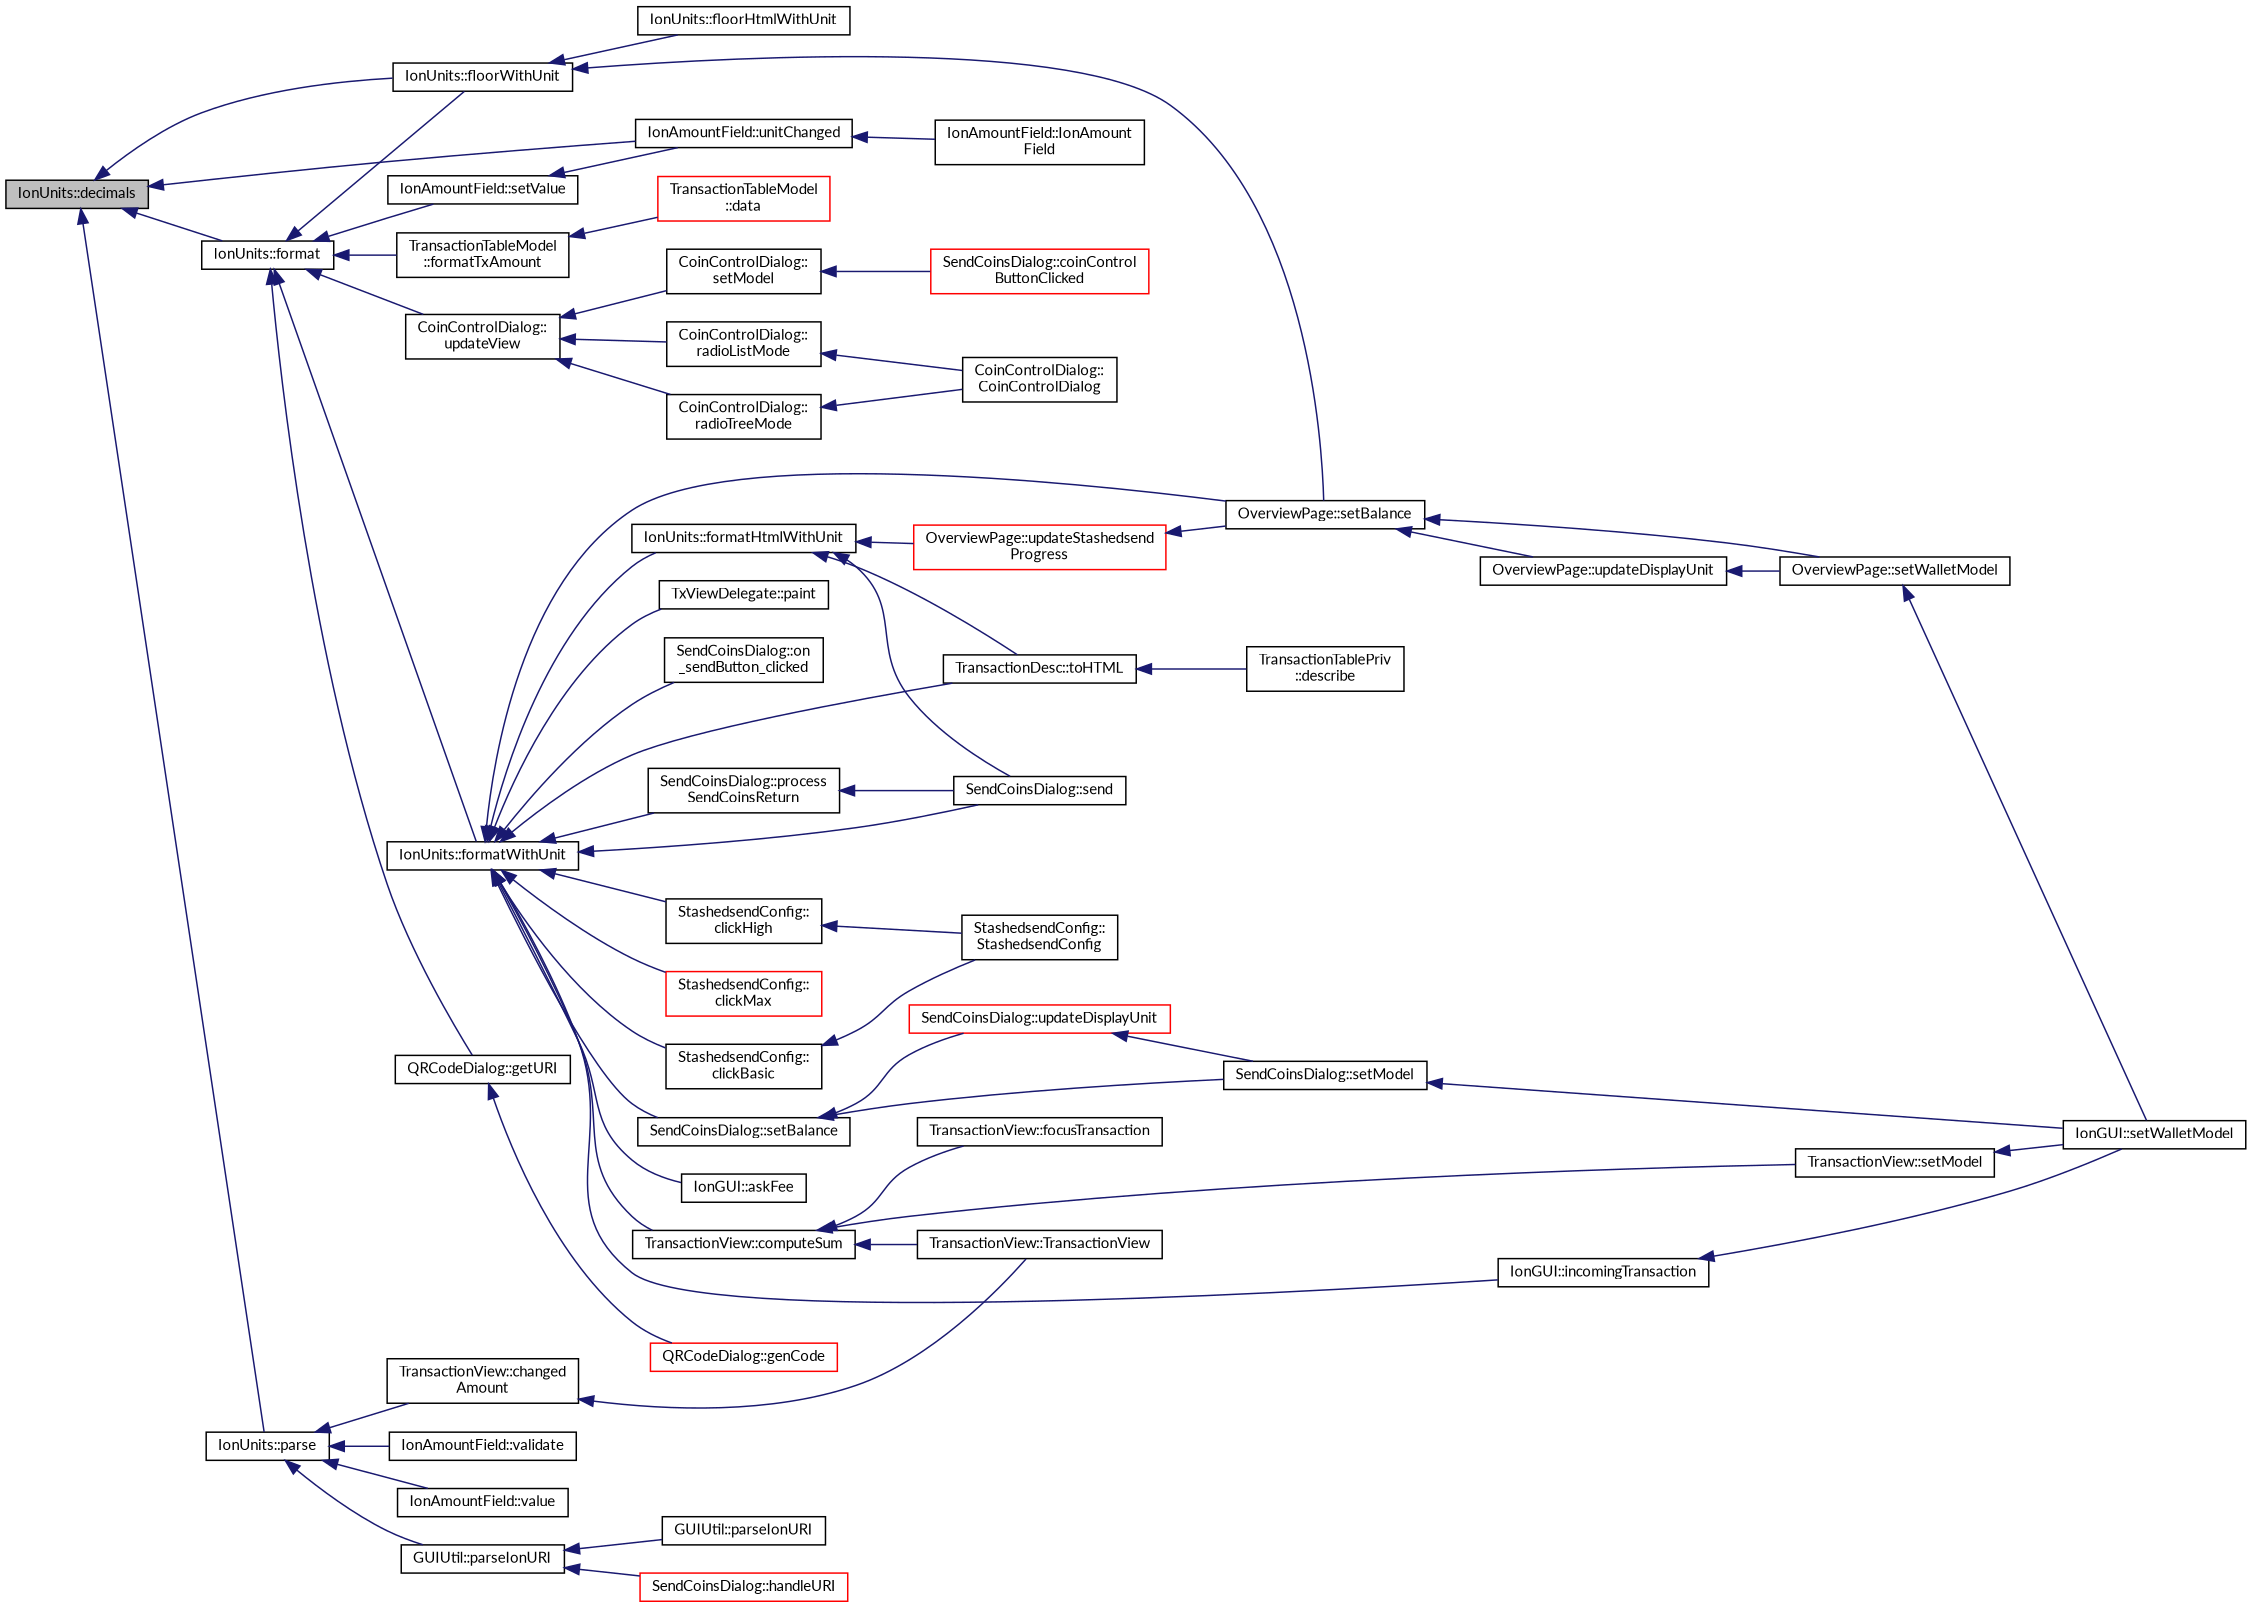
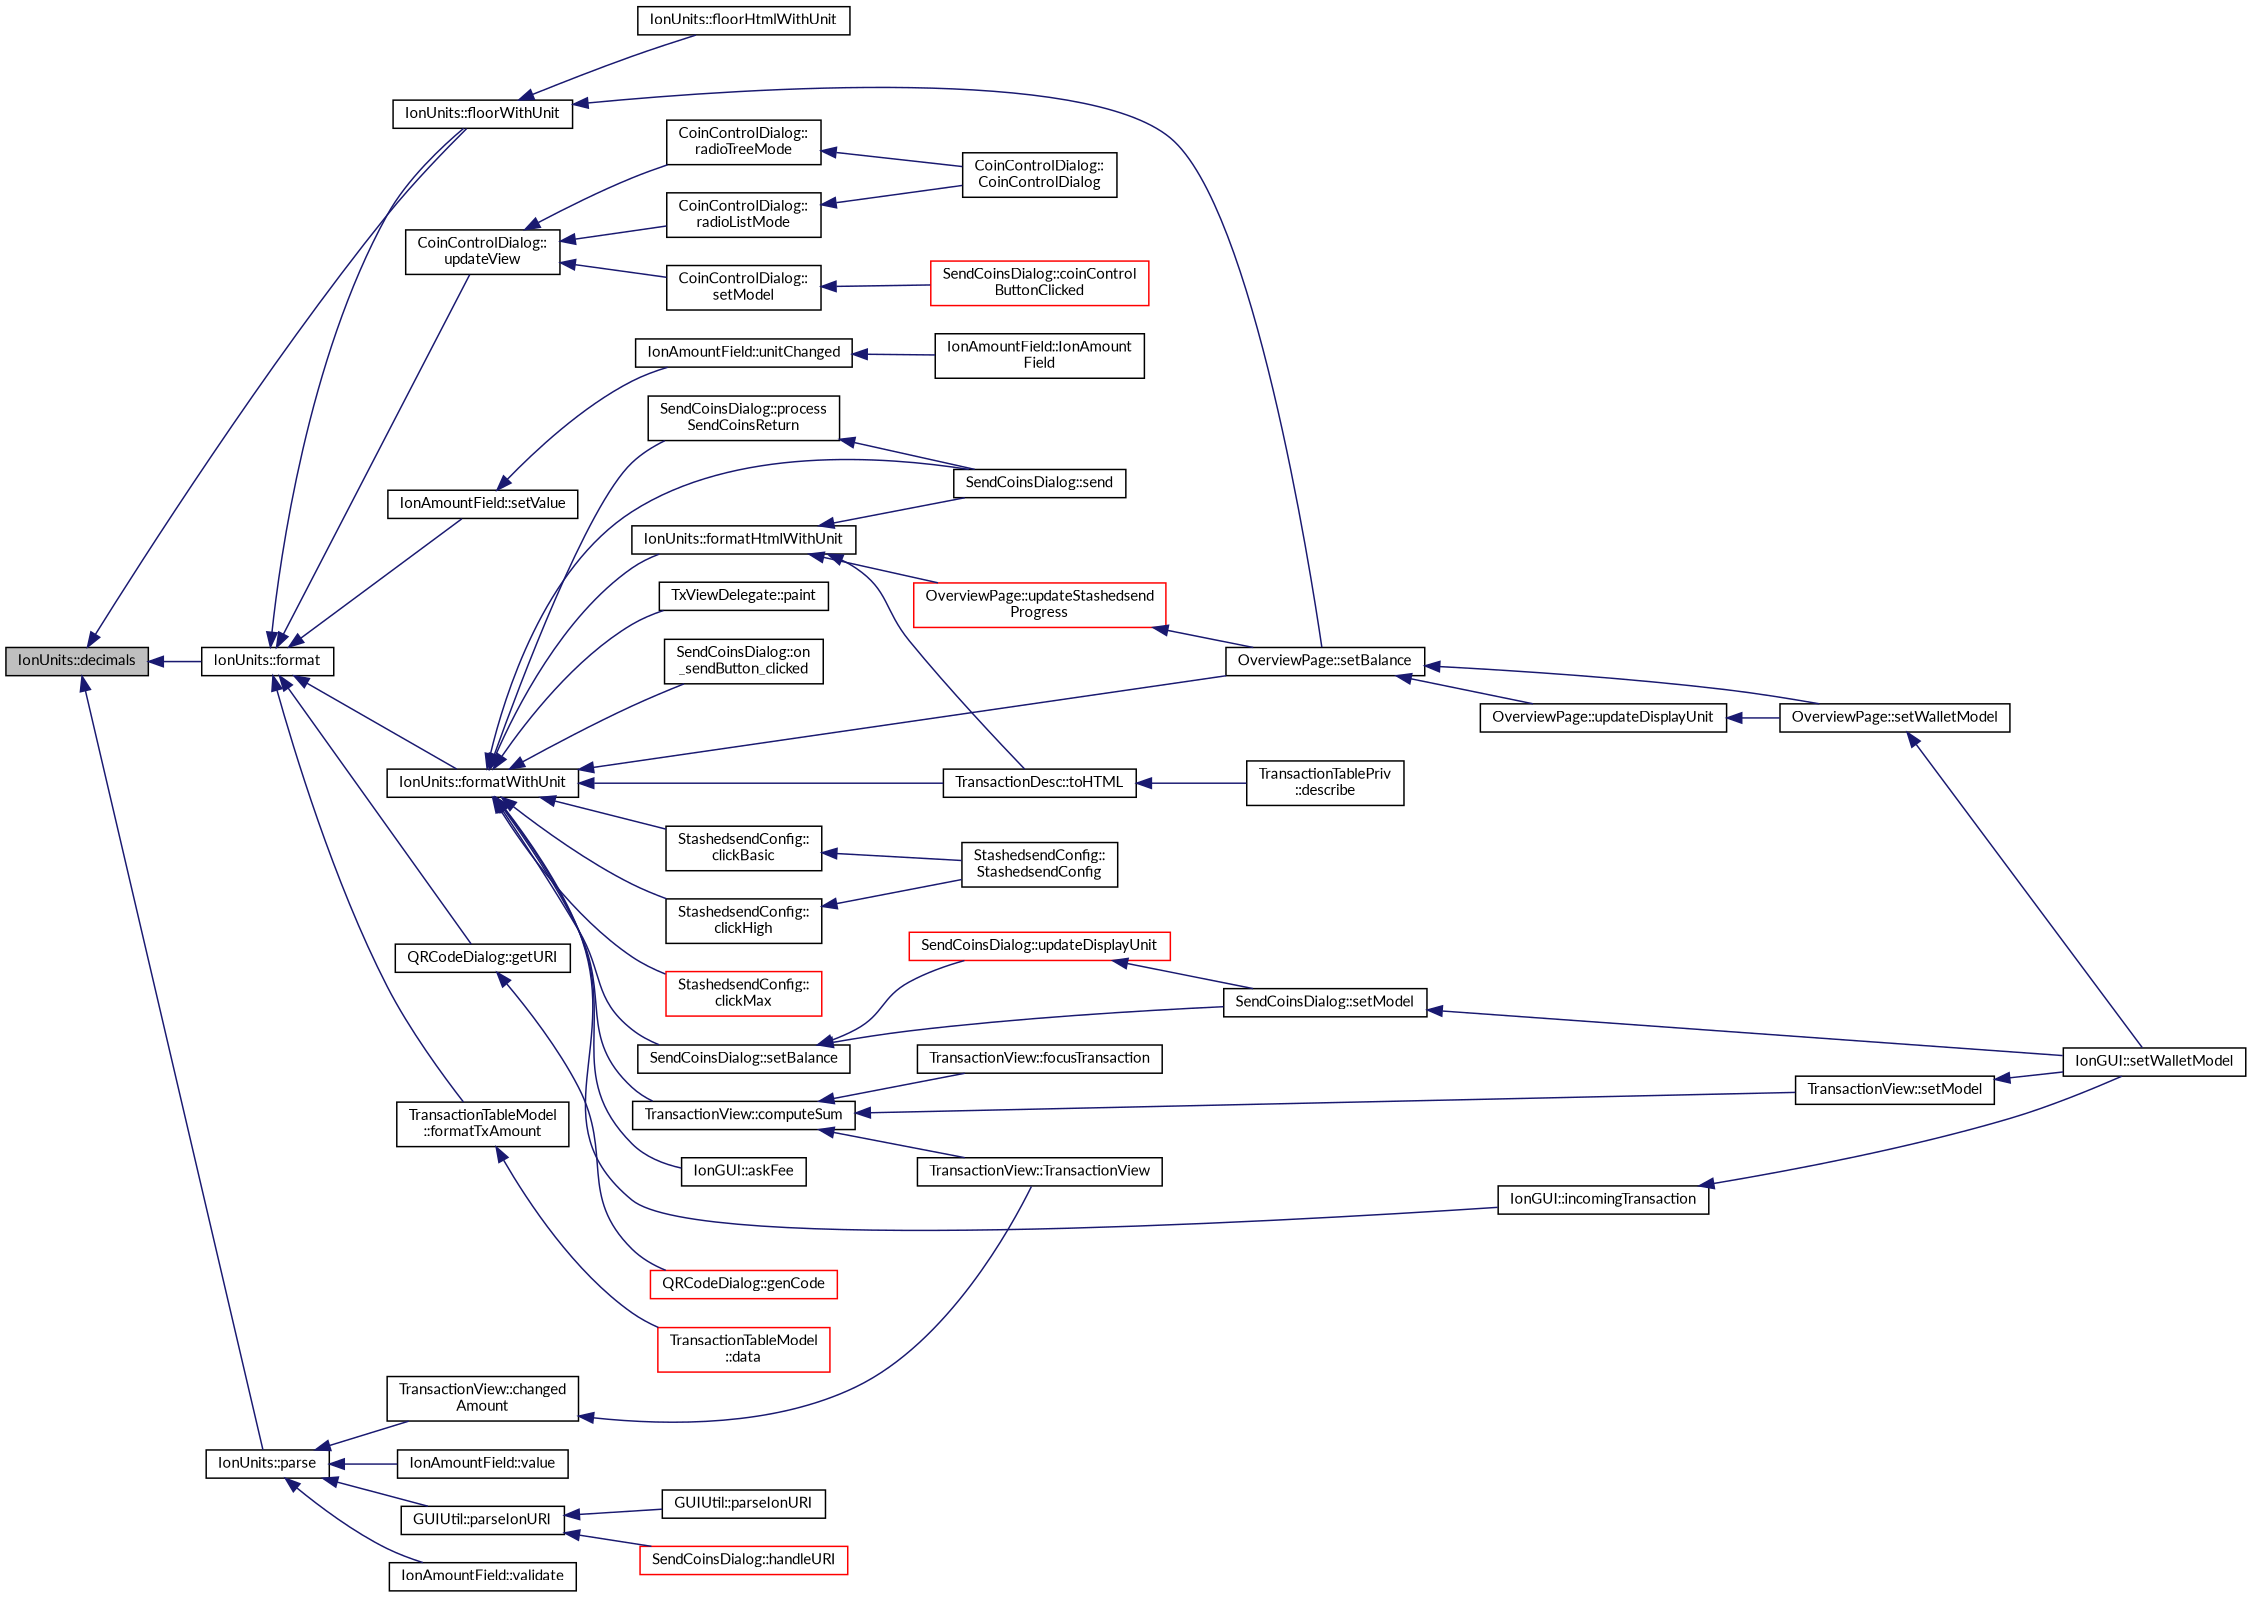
(399, 161) -> none
